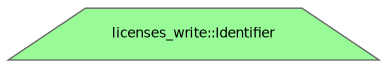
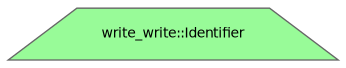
(194, 34) -> (173, 34)
